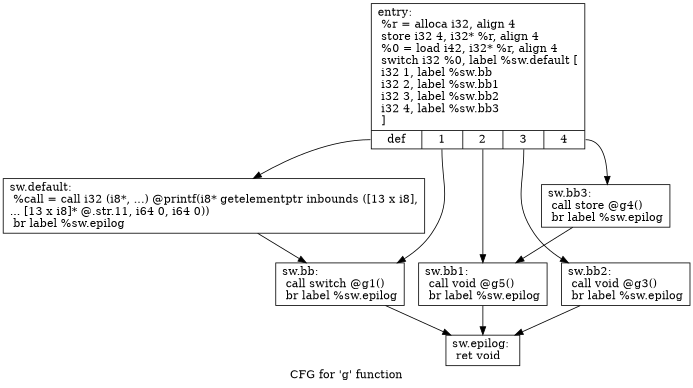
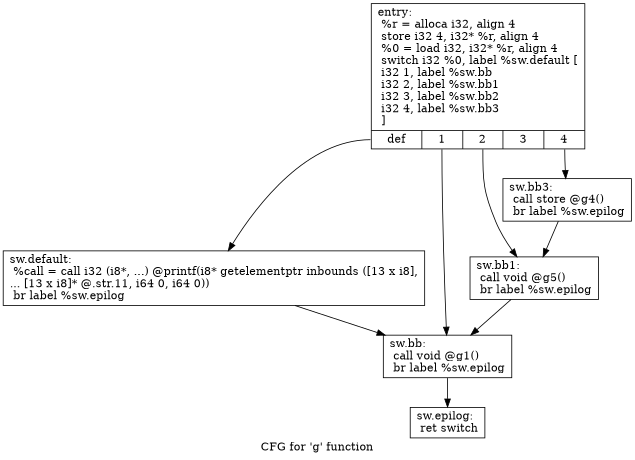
(468, 49) -> (468, 49)
(334, 284) -> (435, 356)
(626, 284) -> none
(483, 316) -> (494, 315)
(477, 356) -> (448, 428)
